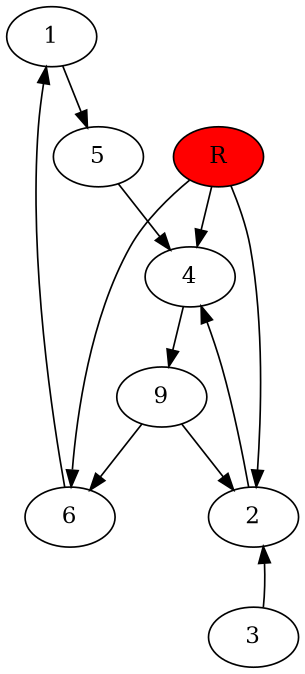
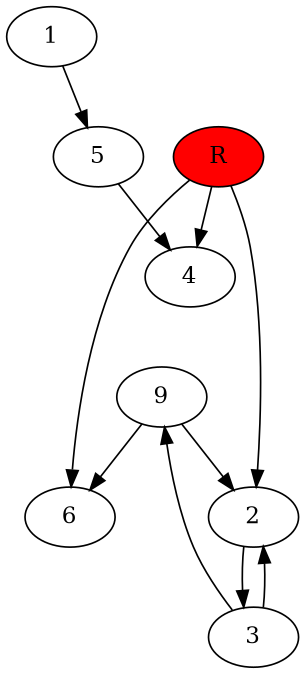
(39, 286) -> none
(178, 328) -> (188, 532)
(231, 404) -> (242, 568)
